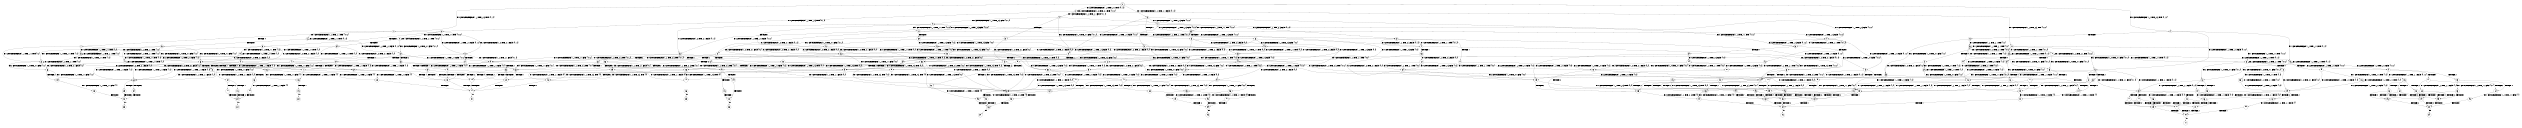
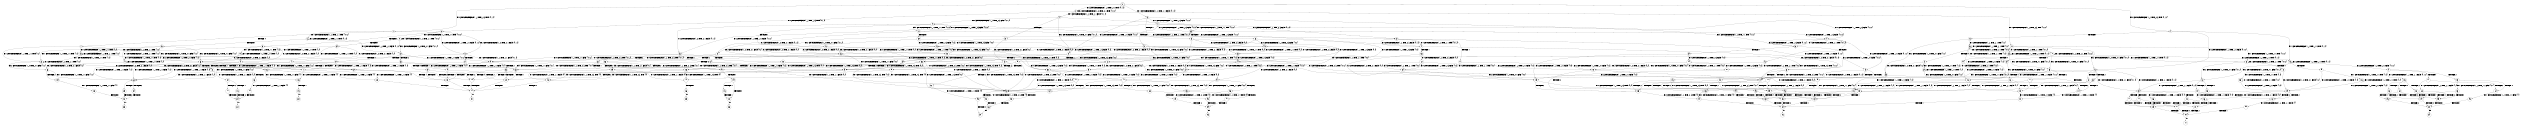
(2317, 67) -> none
(722, 80) -> (726, 83)
none -> (686, 85)
(2370, 94) -> none
(981, 105) -> (977, 107)
